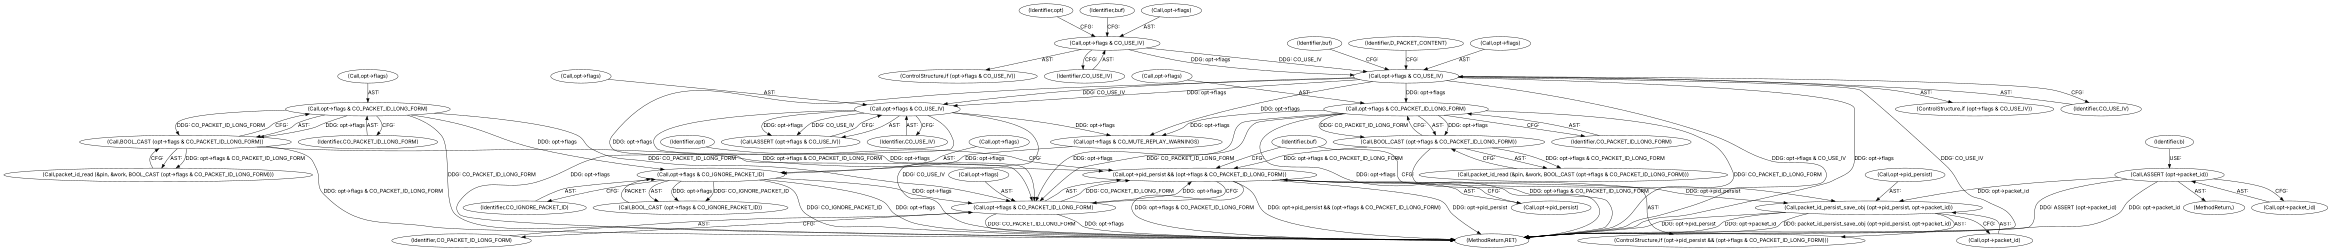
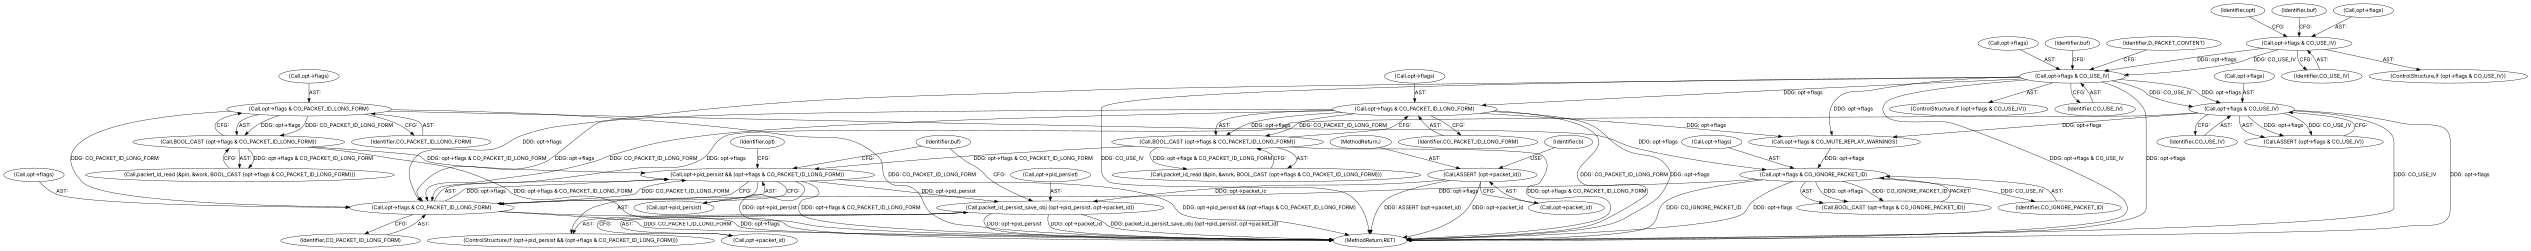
(2190, 190) -> (1418, 158)
(613, 191) -> (2022, 191)
